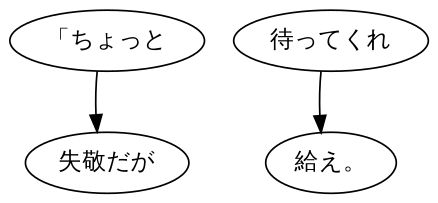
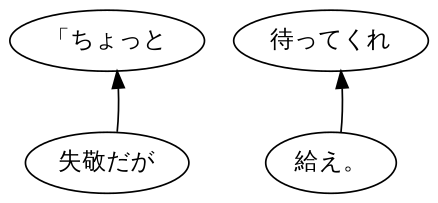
(96, 93) -> (119, 110)
(320, 93) -> (342, 111)
